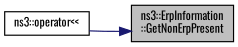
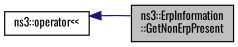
(104, 31) -> (116, 16)
